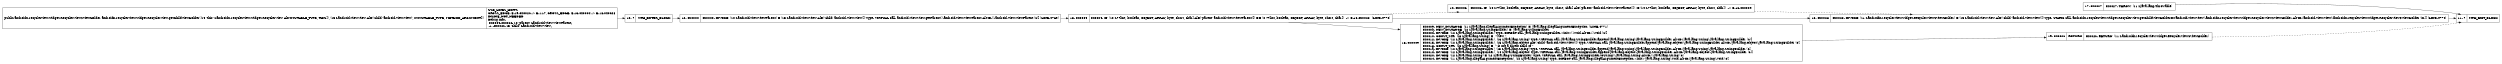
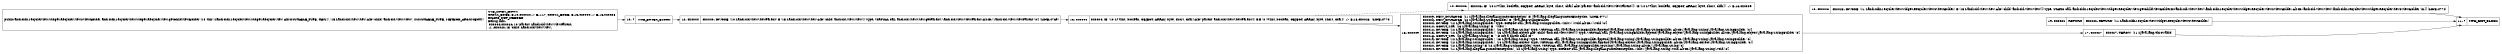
(1832, 13) -> none
(1600, 18) -> none
(2336, 33) -> (2333, 21)
(1923, 39) -> (1942, 33)
